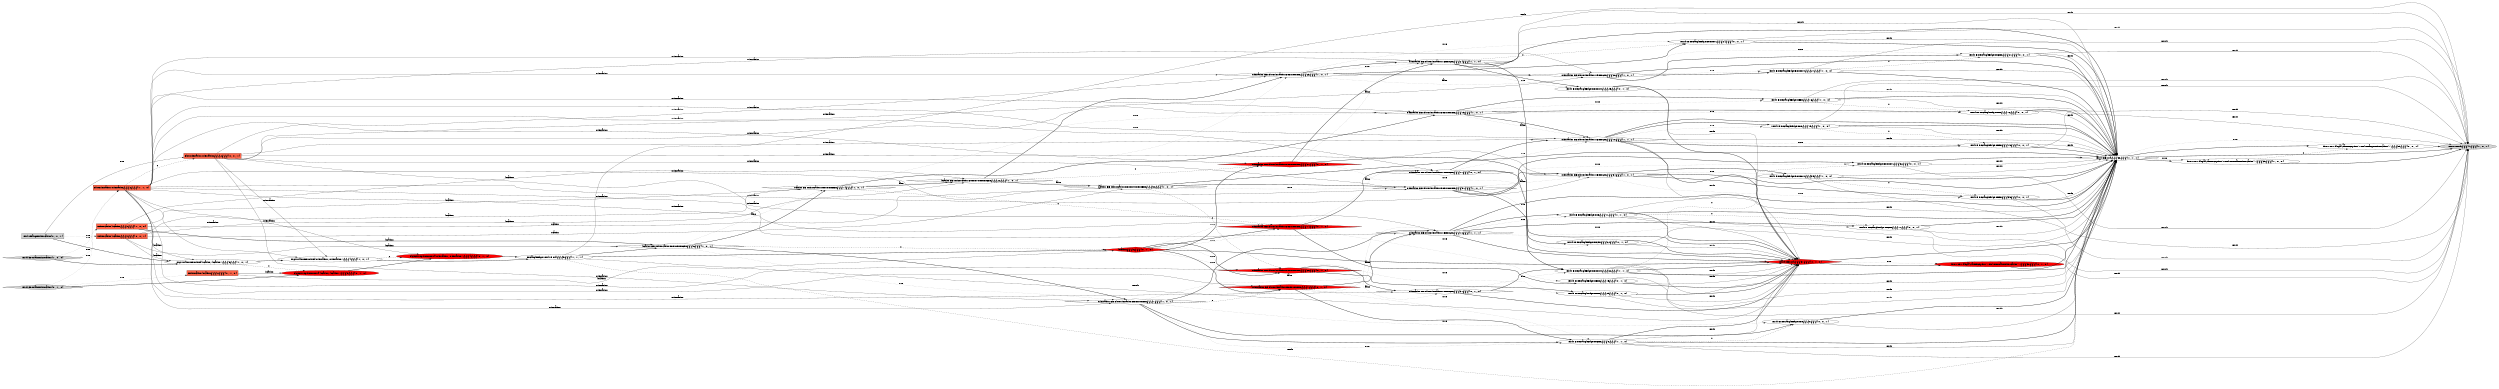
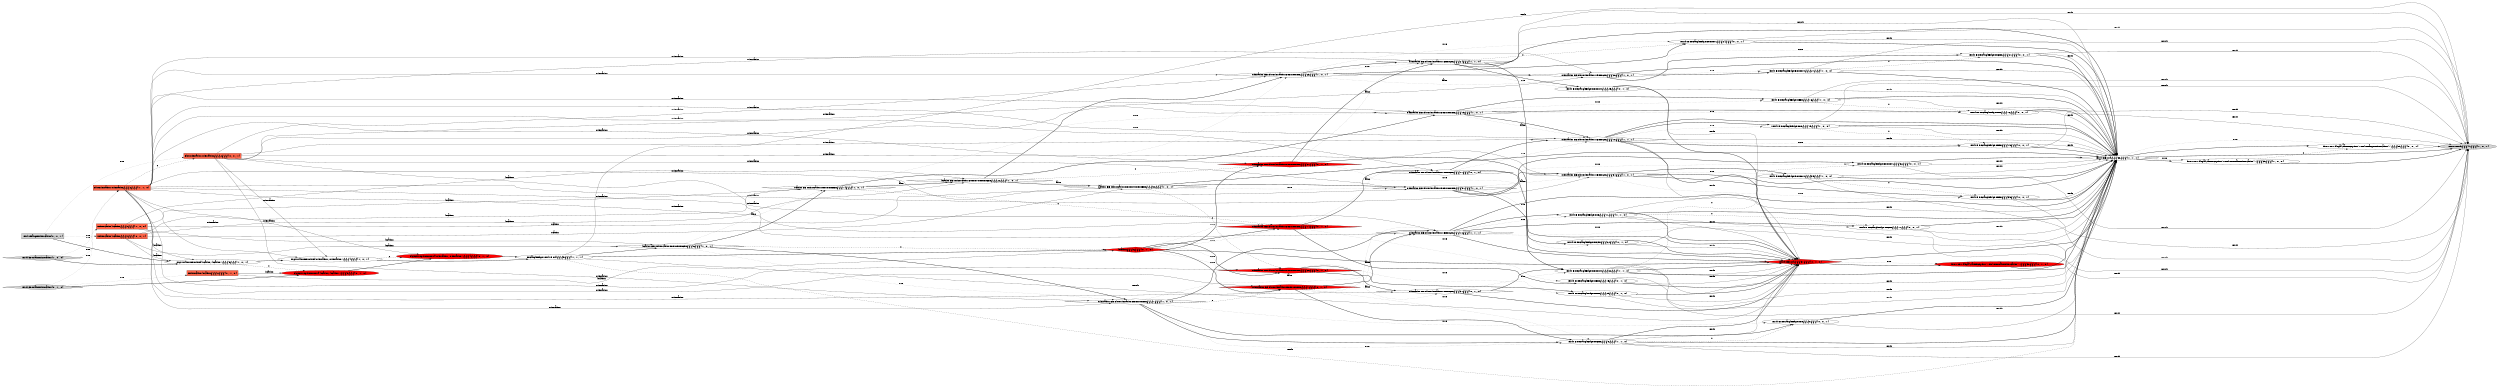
(104, 178) -> (104, 178)
(395, 241) -> (395, 241)
